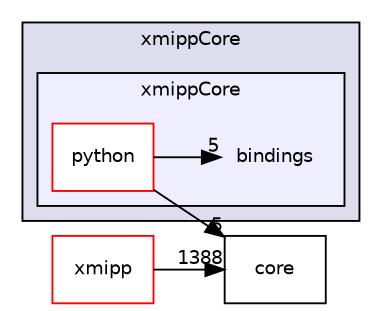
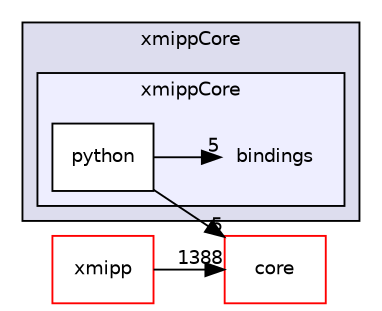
(103, 157) -> (103, 157)
(275, 270) -> (275, 270)
